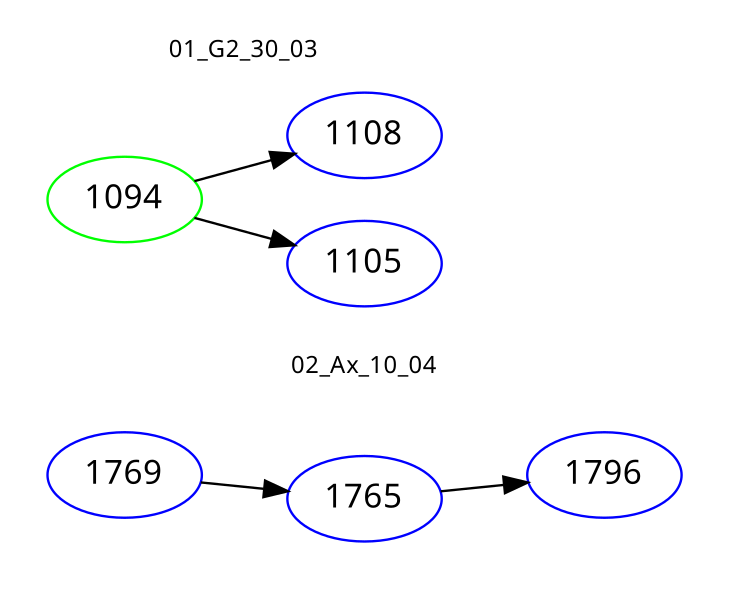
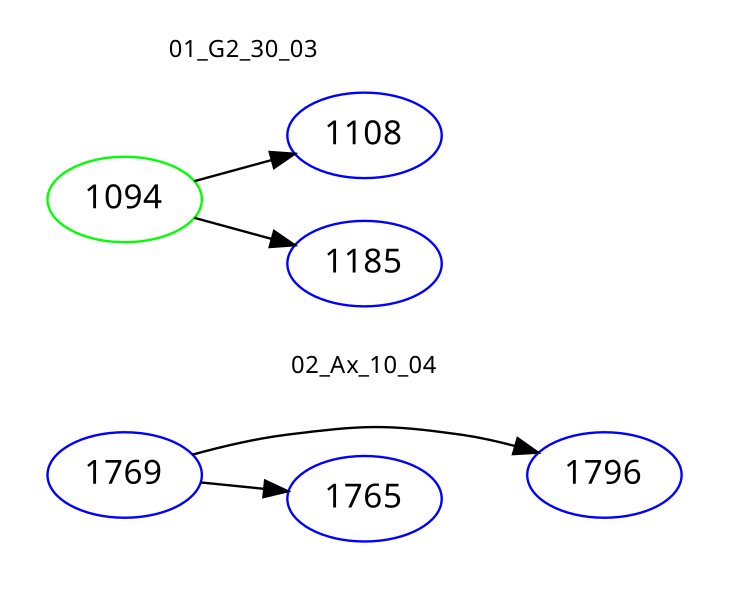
(365, 264) -> (365, 264)
(472, 488) -> (353, 428)
